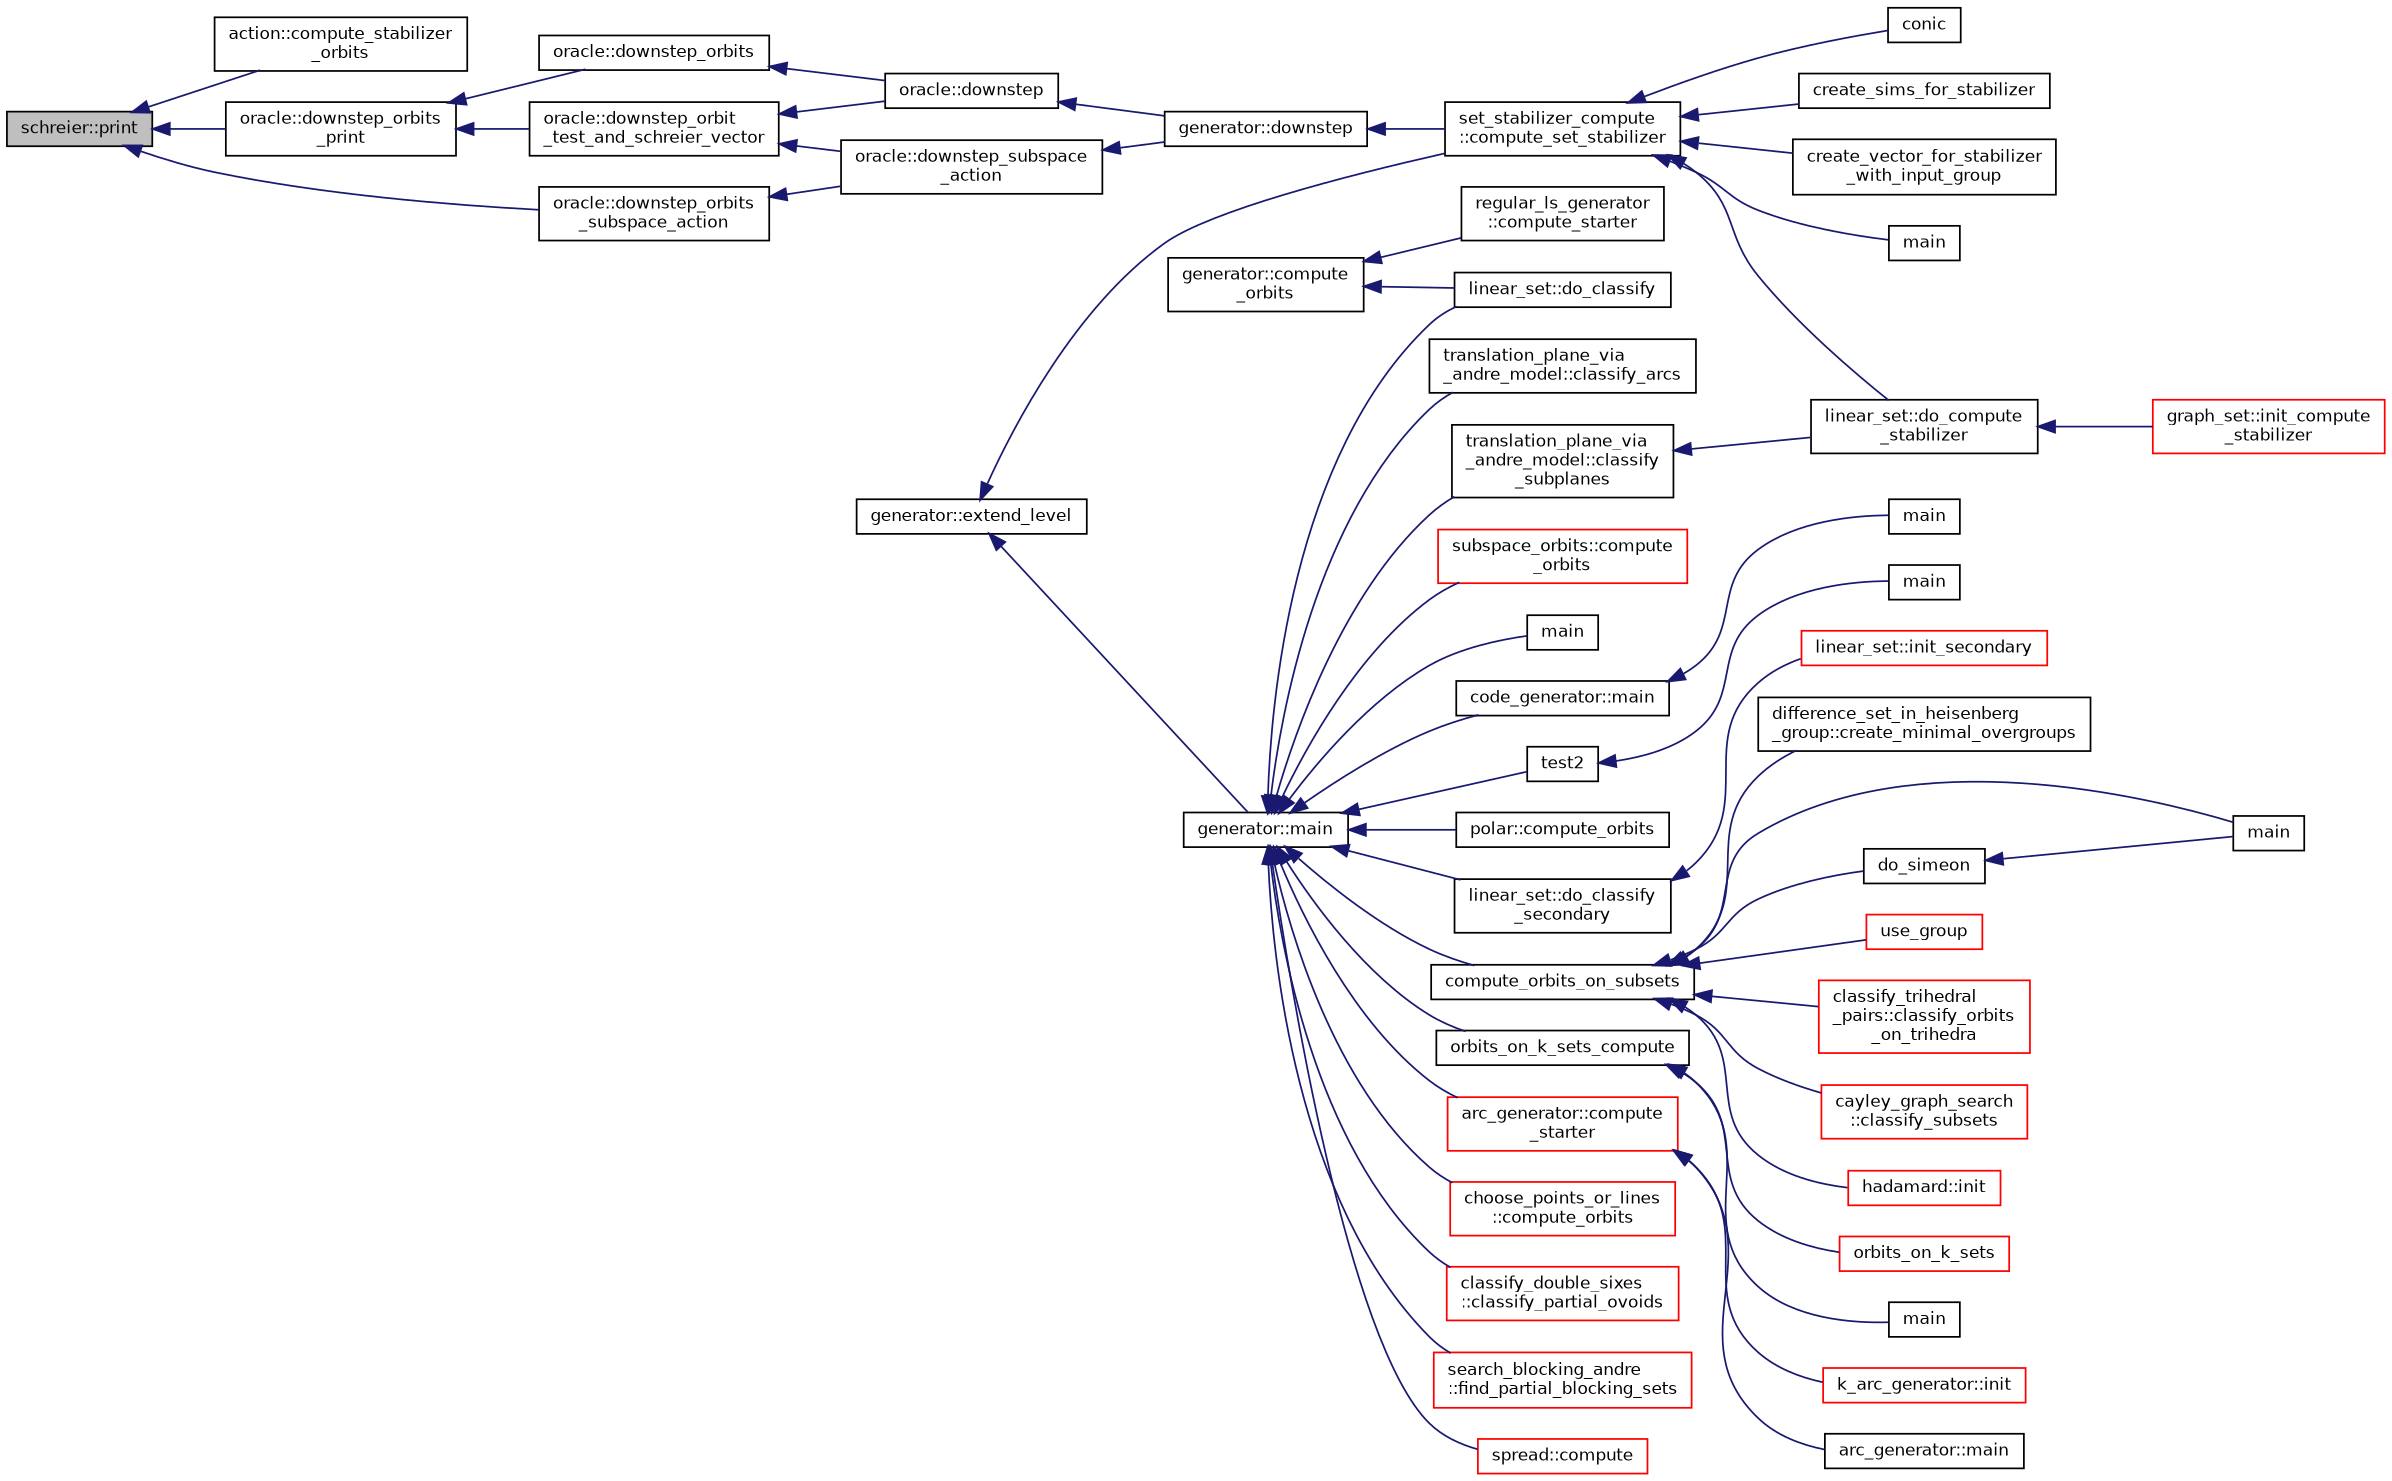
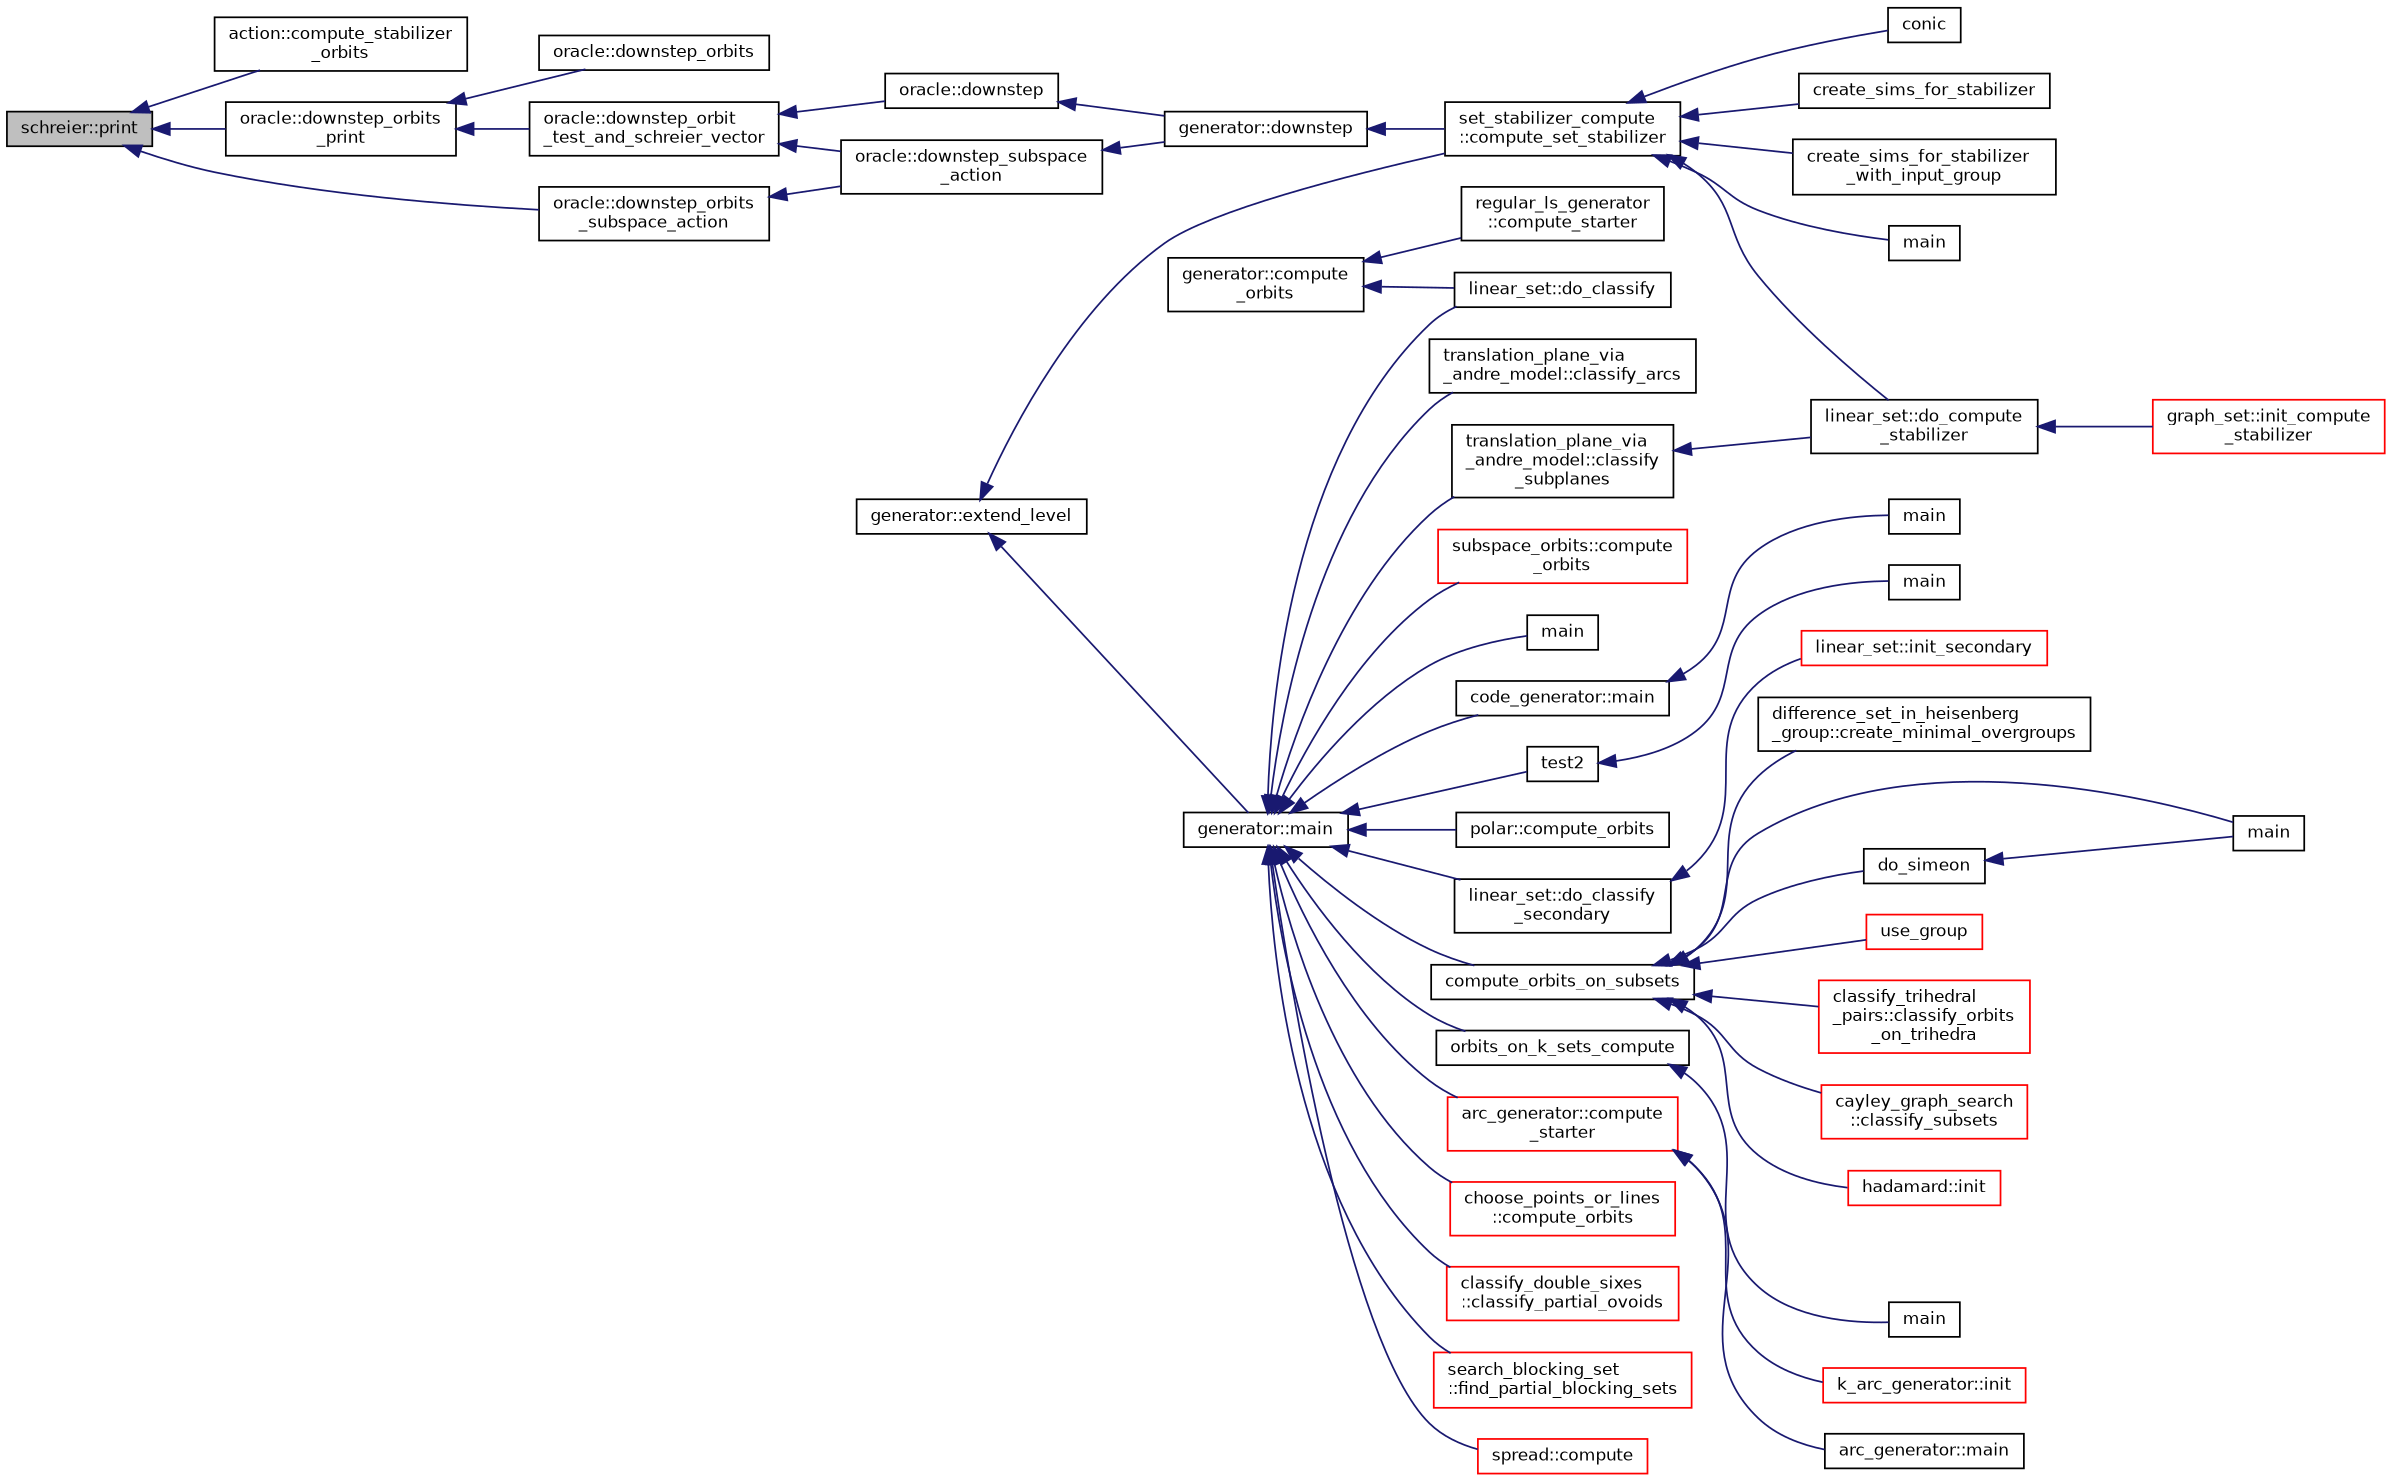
(836, 75) -> none
(1924, 167) -> (1924, 167)
(1924, 1254) -> none
(1563, 1380) -> (1563, 1380)
